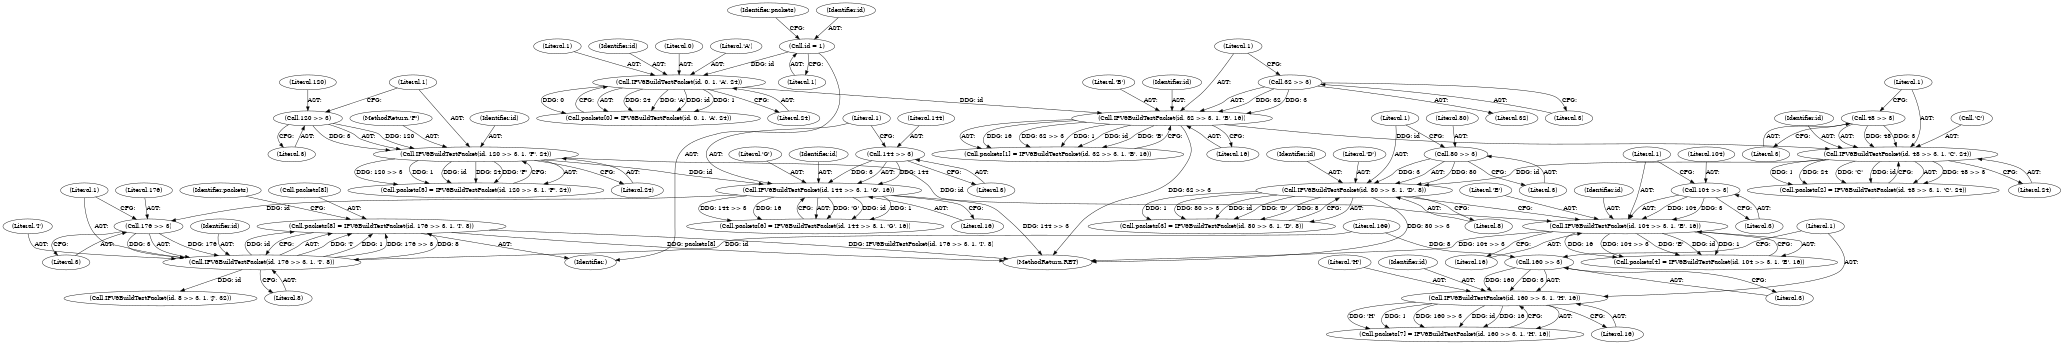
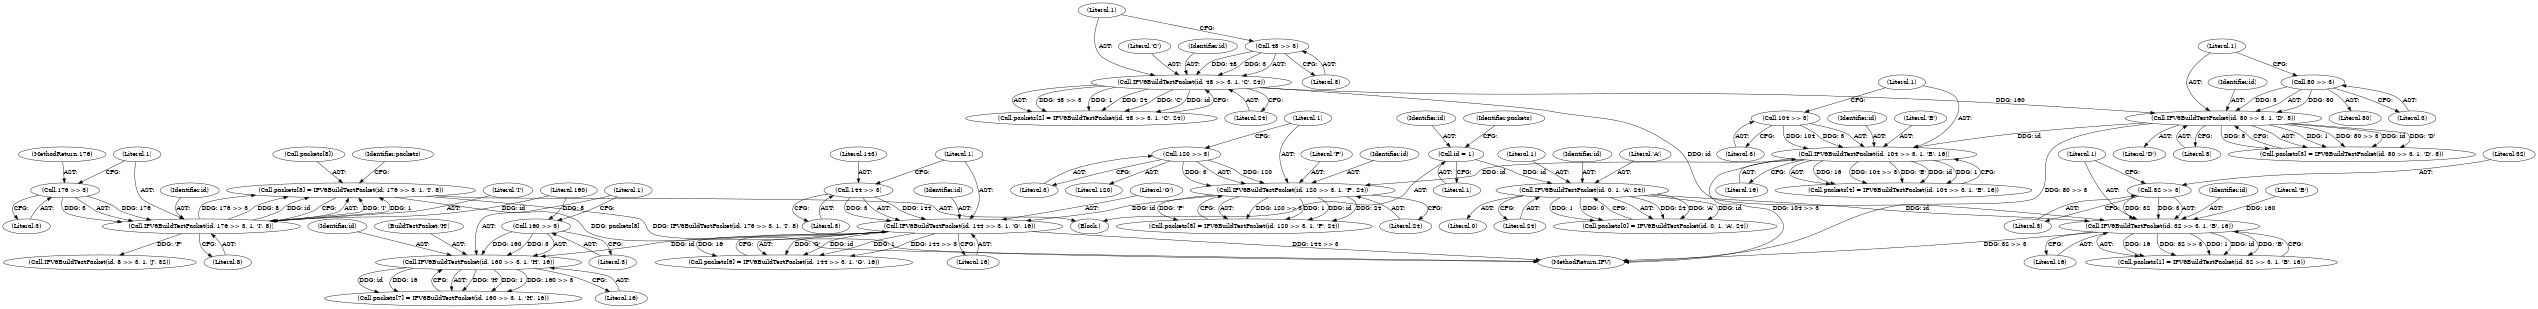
(679, 62) -> (1494, 201)
(308, 98) -> (1142, 172)
(1403, 98) -> (2339, 173)
(1152, 100) -> (2261, 208)
(391, 118) -> (1327, 154)
(926, 118) -> (858, 154)
(1972, 118) -> (1144, 46)
(1454, 134) -> (2339, 97)
(1525, 144) -> (1686, 159)
(1706, 154) -> none
(1357, 170) -> (2162, 132)
(1528, 172) -> (2010, 100)
(144, 190) -> (62, 154)
(456, 200) -> (648, 244)
(1051, 203) -> (1585, 162)
(1526, 208) -> (2029, 136)
(1372, 226) -> (569, 190)
(591, 262) -> (1089, 226)
(1047, 262) -> (1581, 262)
(1345, 262) -> (419, 226)
(229, 280) -> (170, 244)
